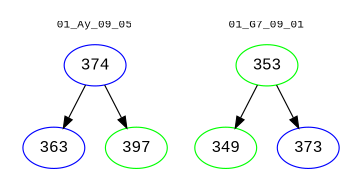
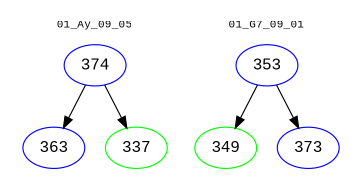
(267, 65) -> (267, 65)
(136, 148) -> (136, 148)
